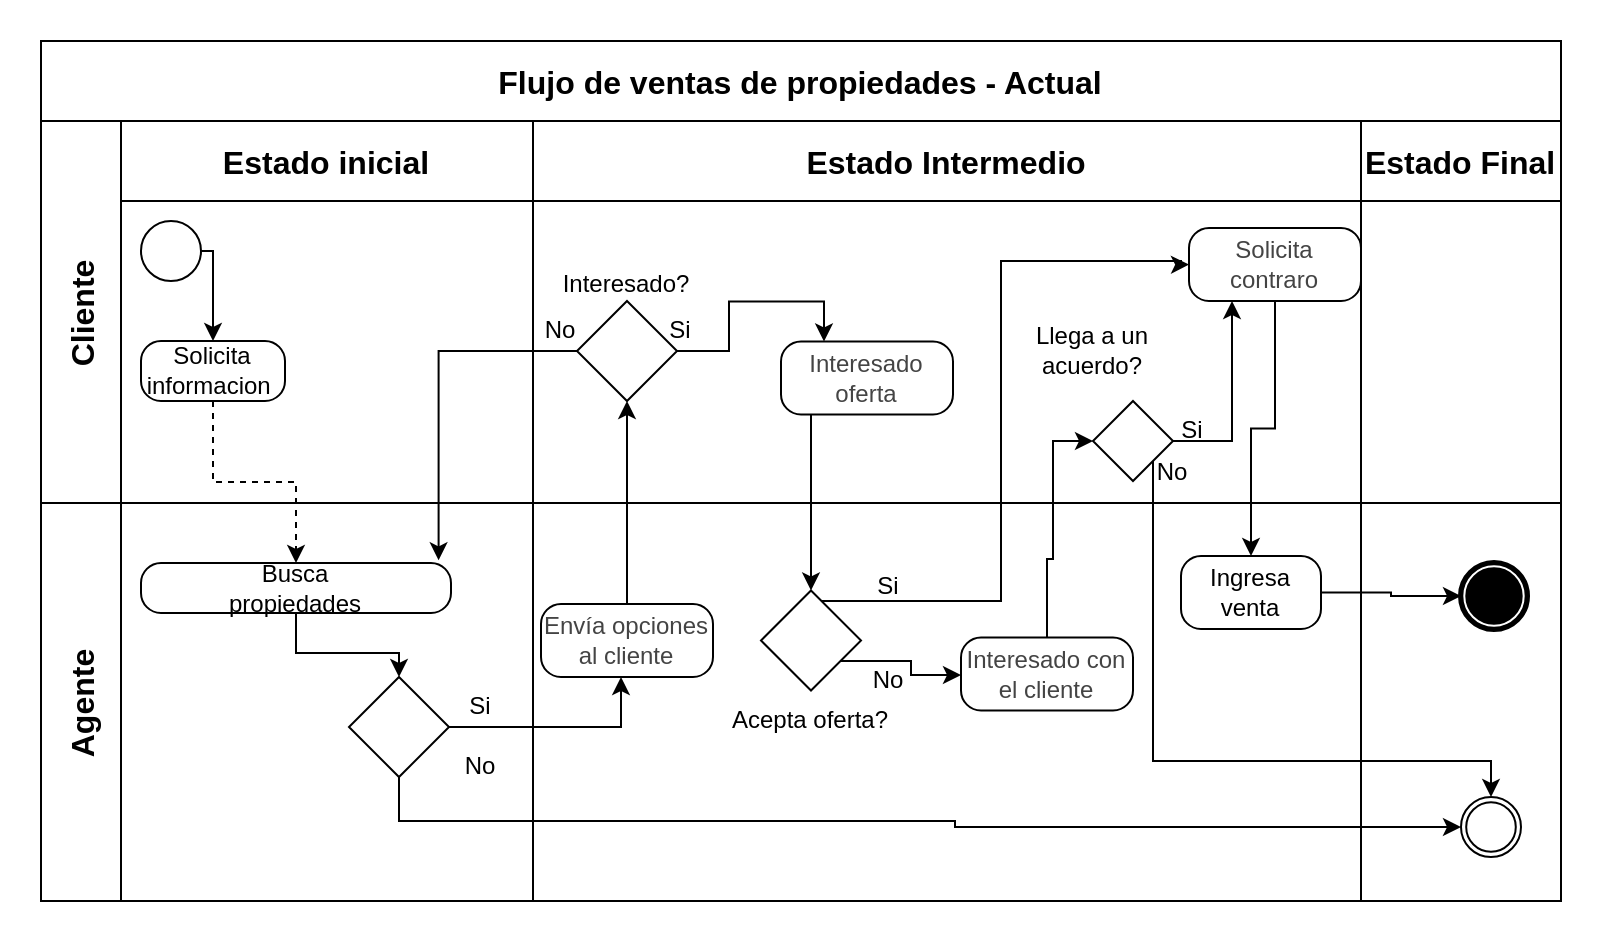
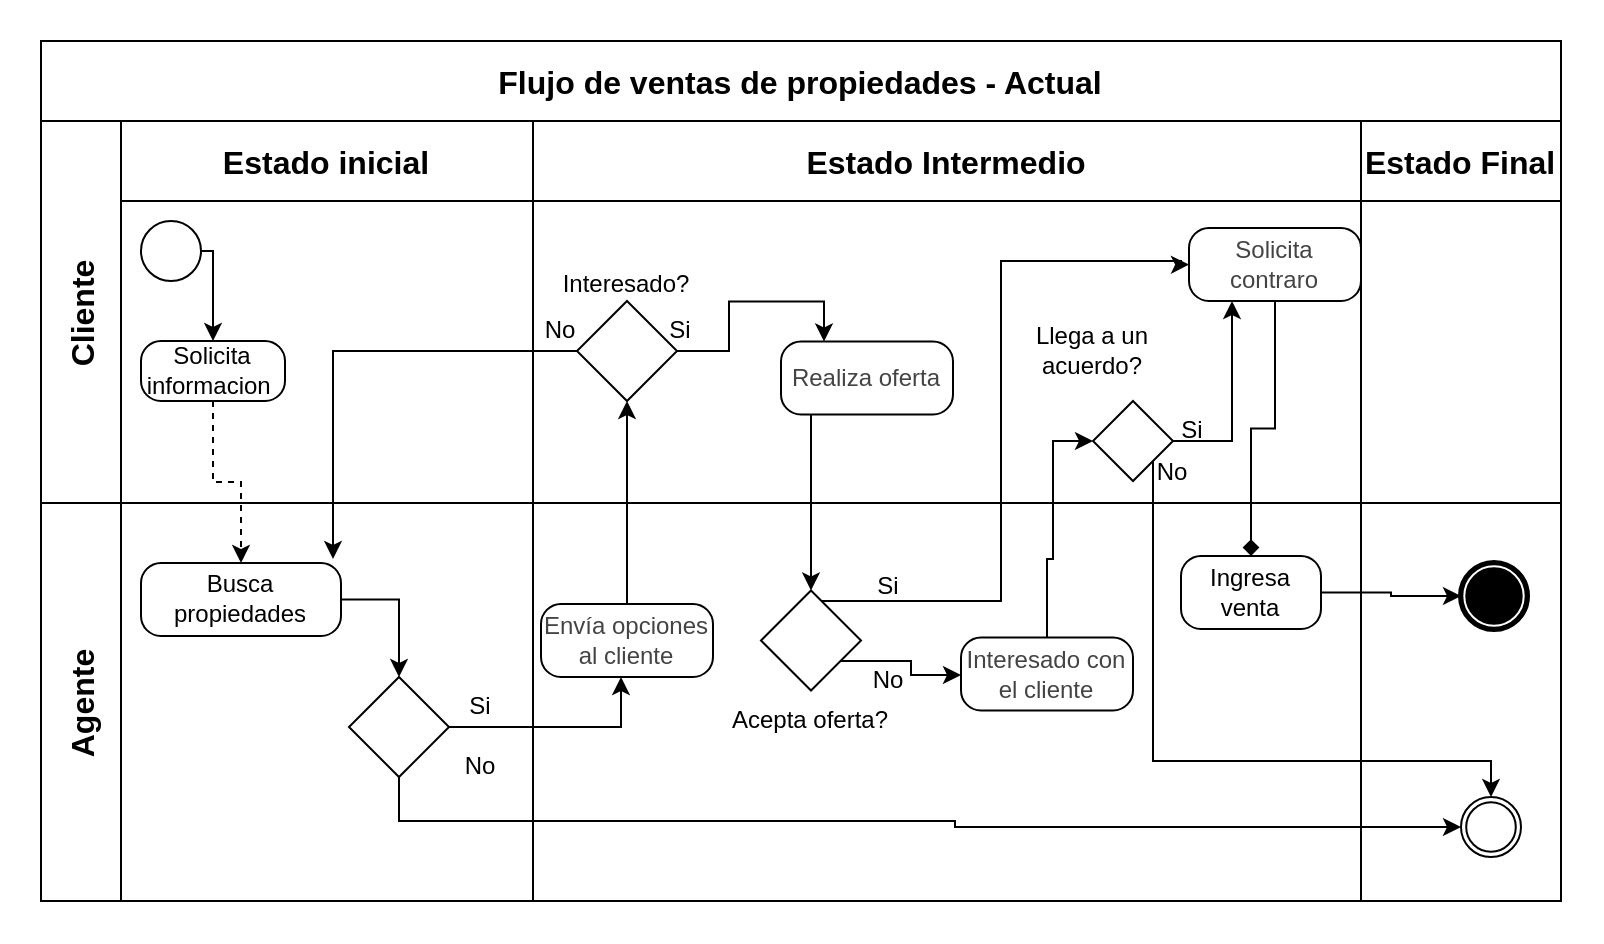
(867, 379) -> (867, 379)
(1251, 541) -> (1251, 540)
(296, 588) -> (241, 600)
